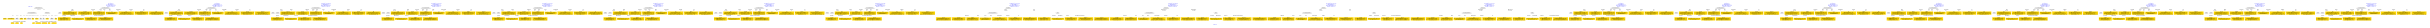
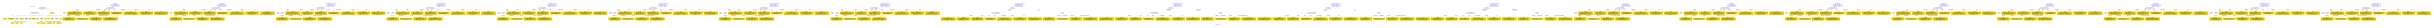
(47, 13) -> (52, 13)
(21, 19) -> (26, 19)
none -> (22, 19)
(29, 19) -> (34, 19)
(33, 19) -> (38, 19)
(41, 19) -> (46, 19)
(44, 19) -> (48, 19)
